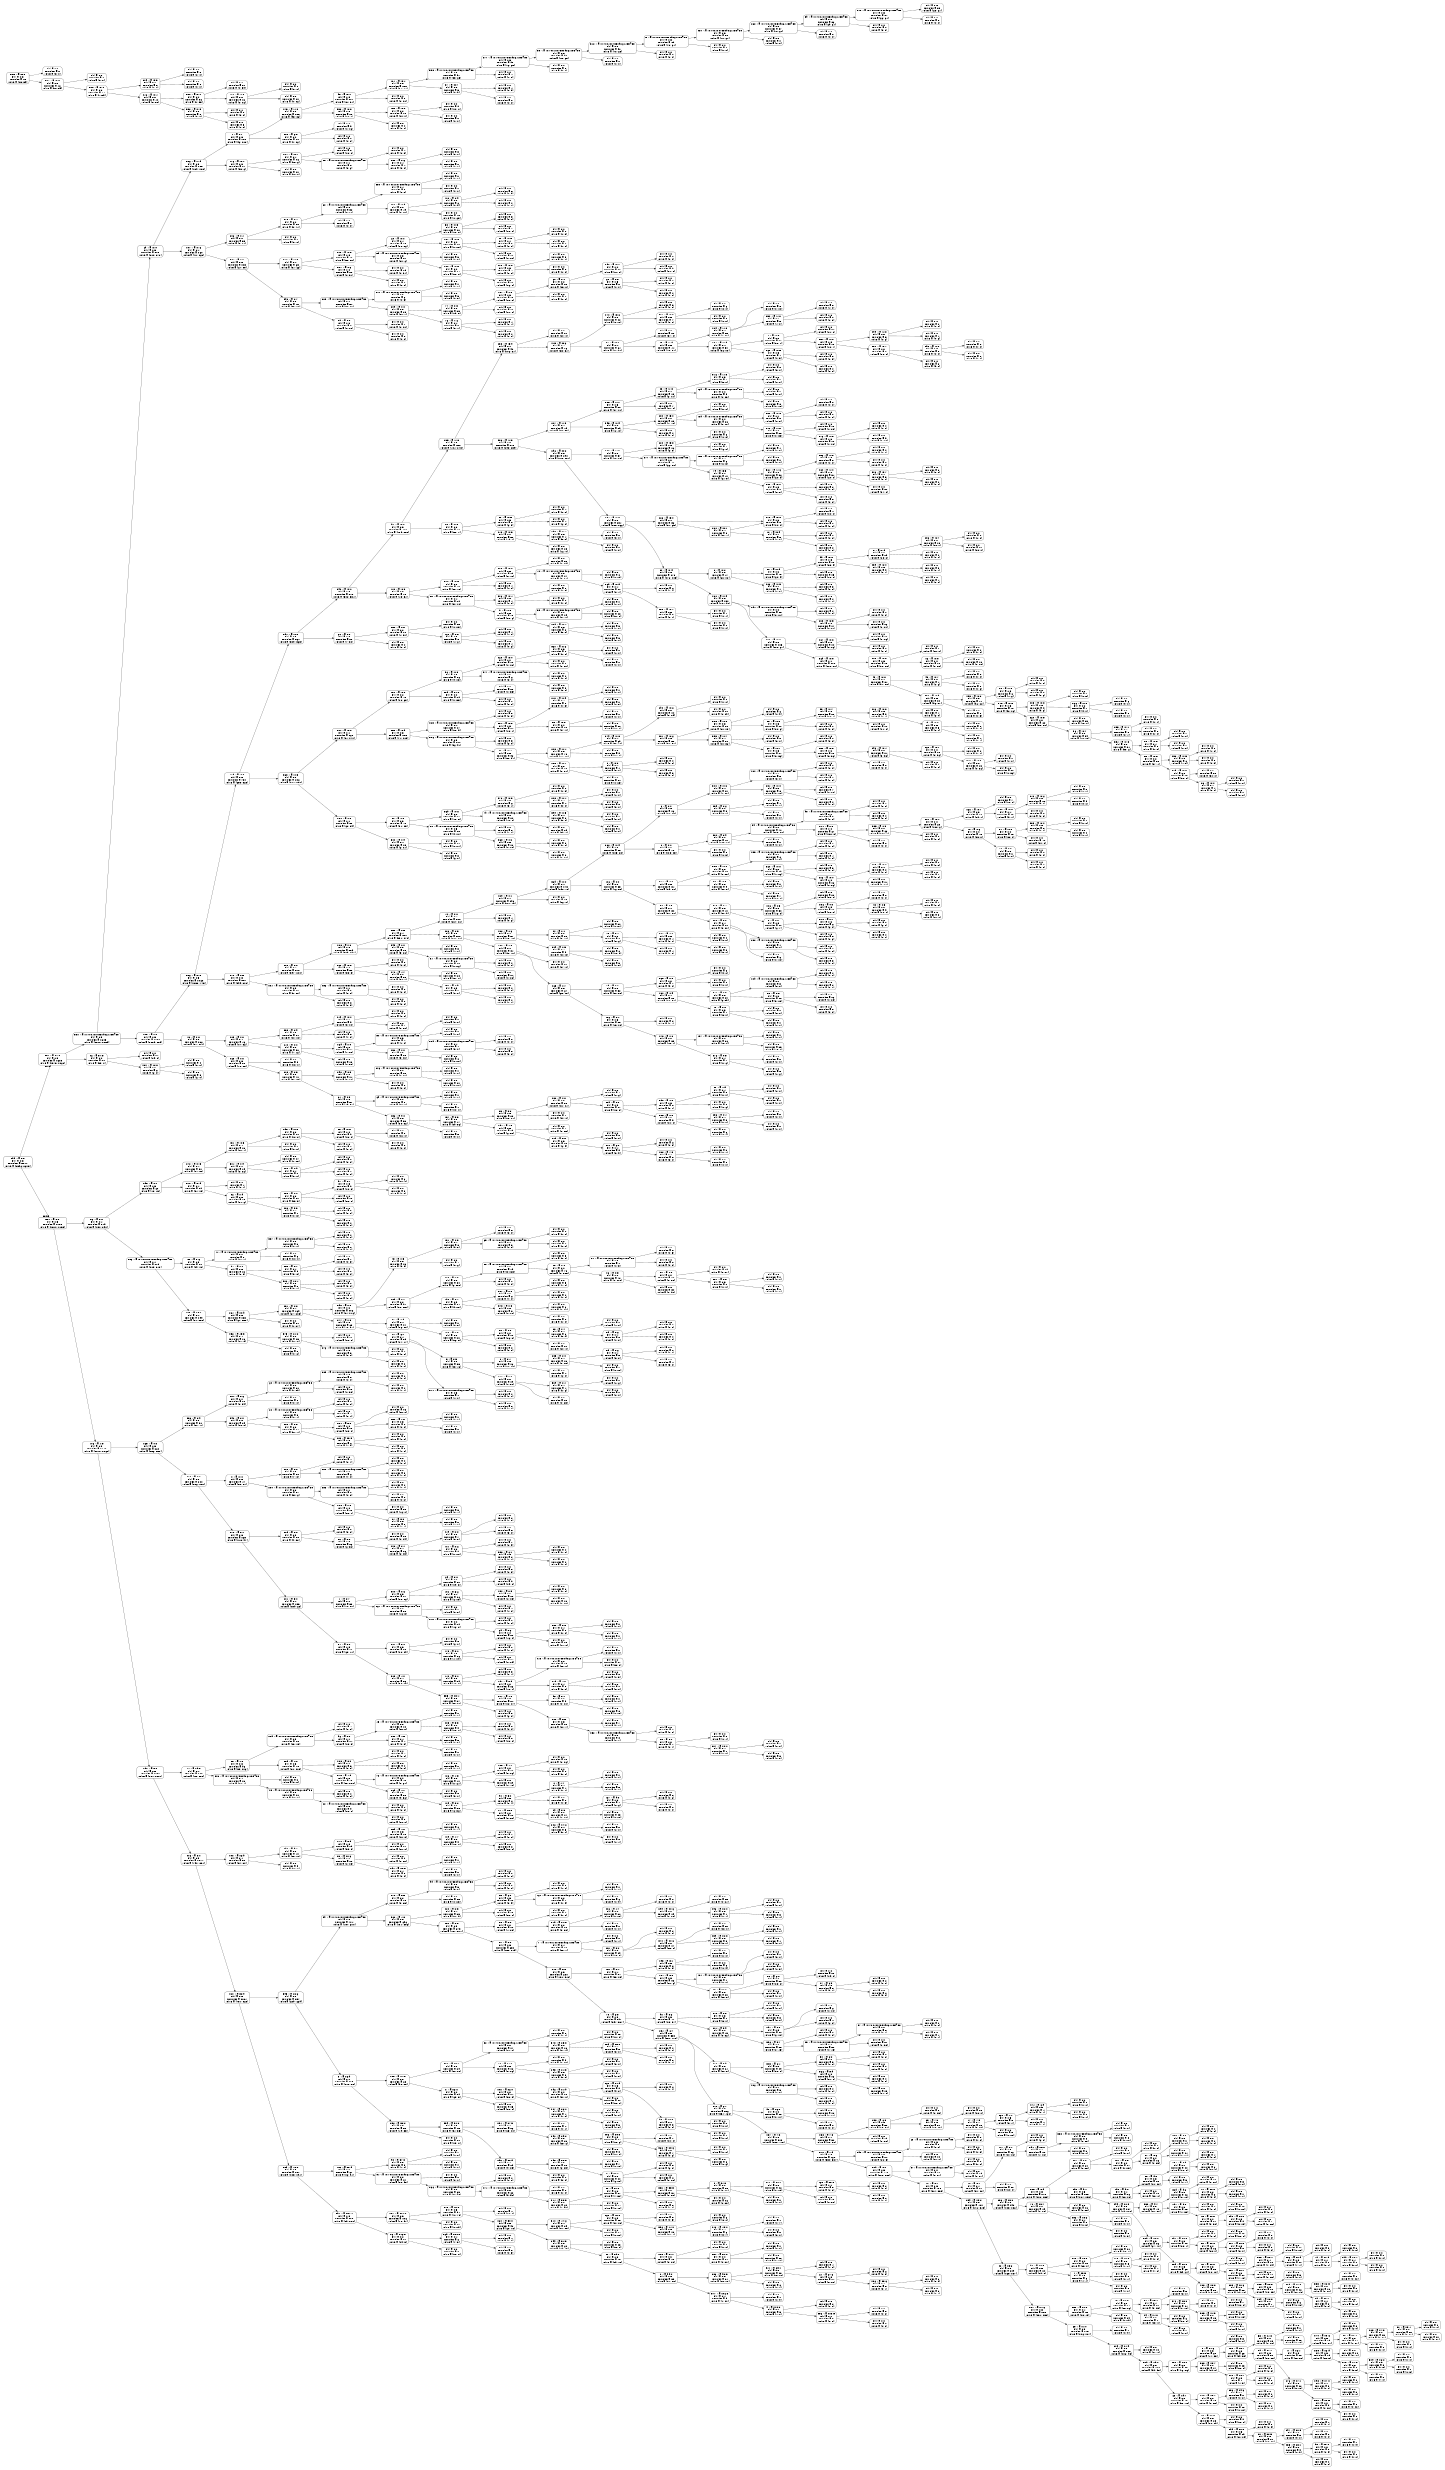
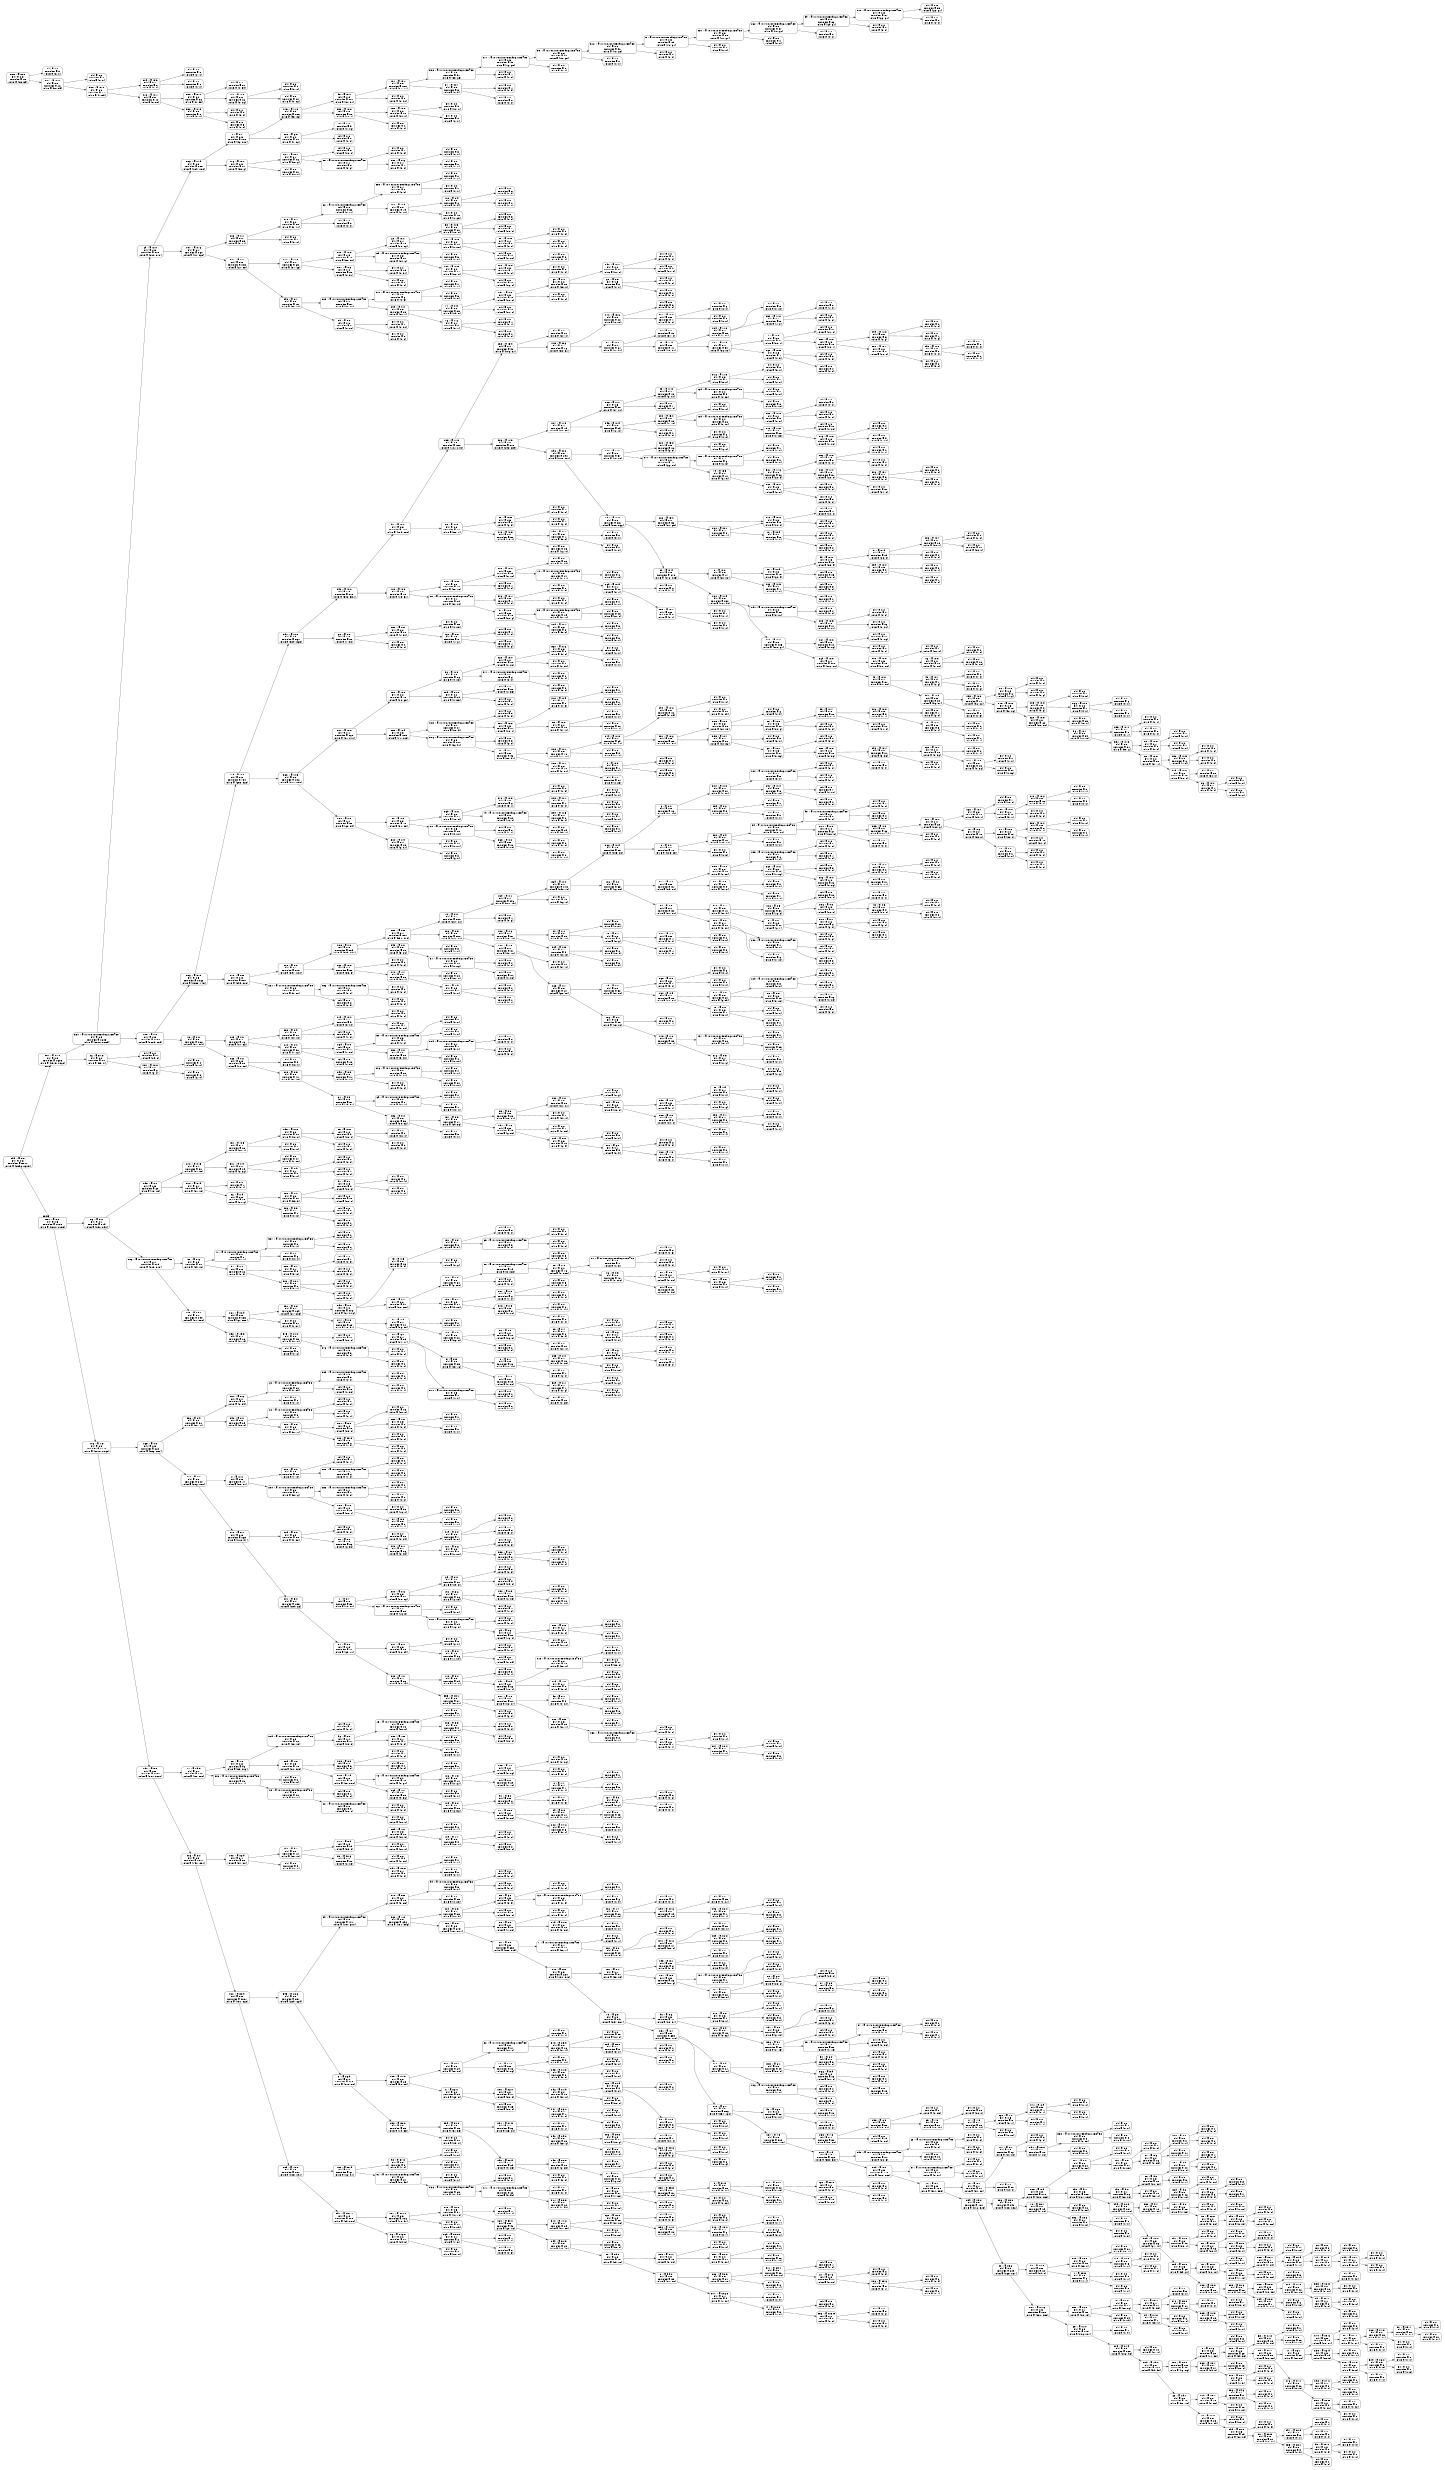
(1180, 2366) -> (1180, 2366)
